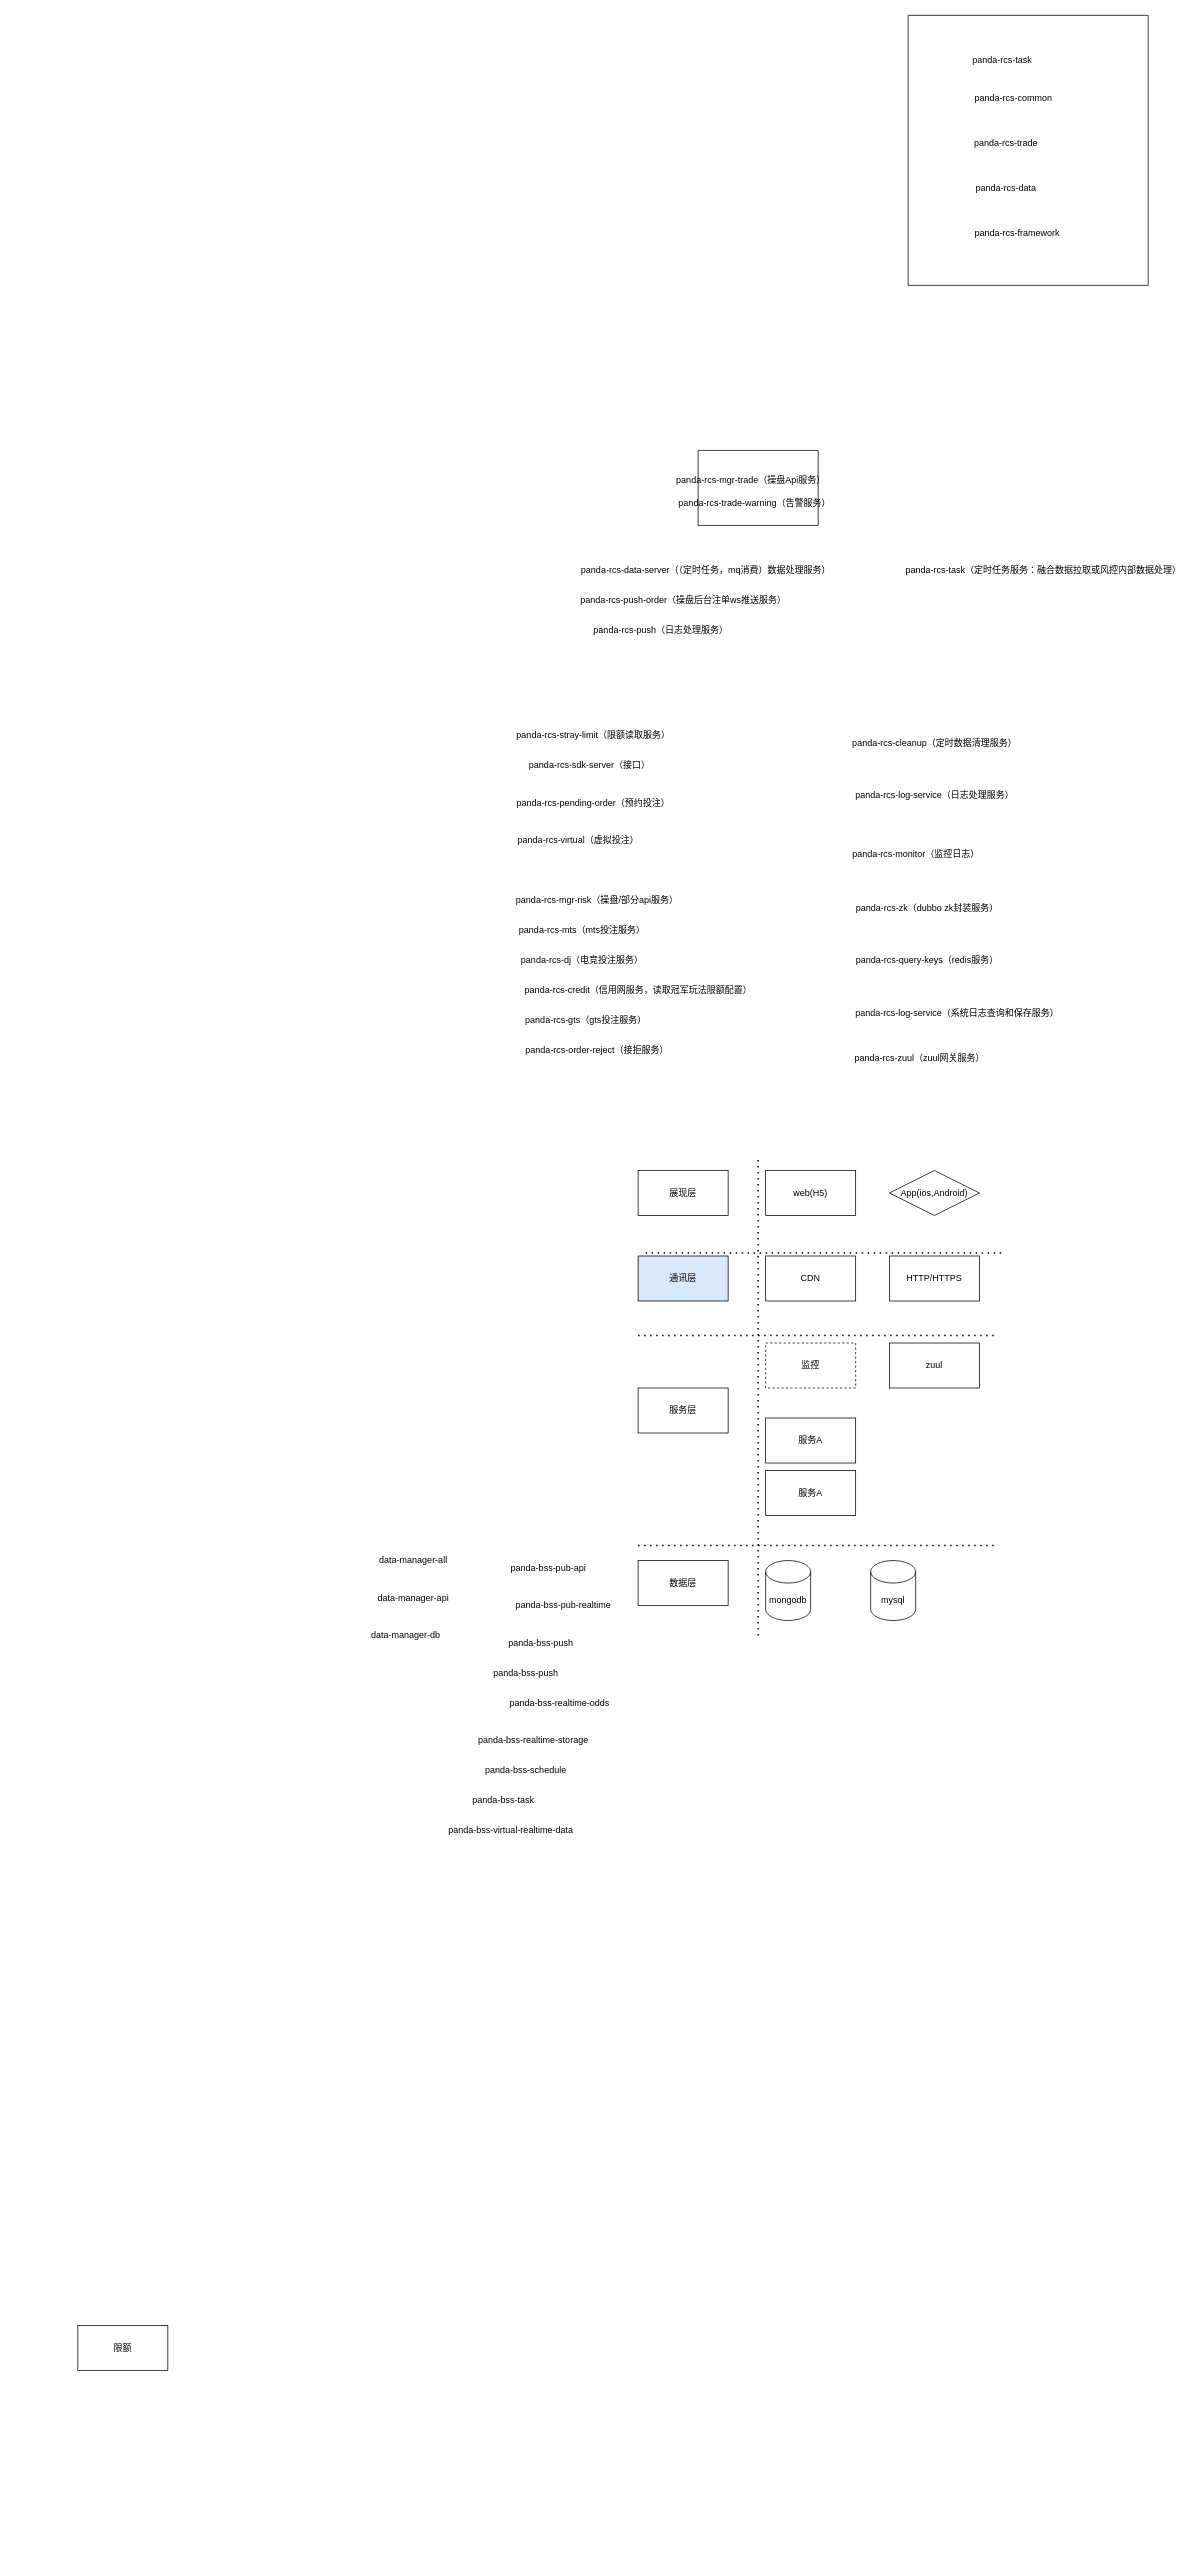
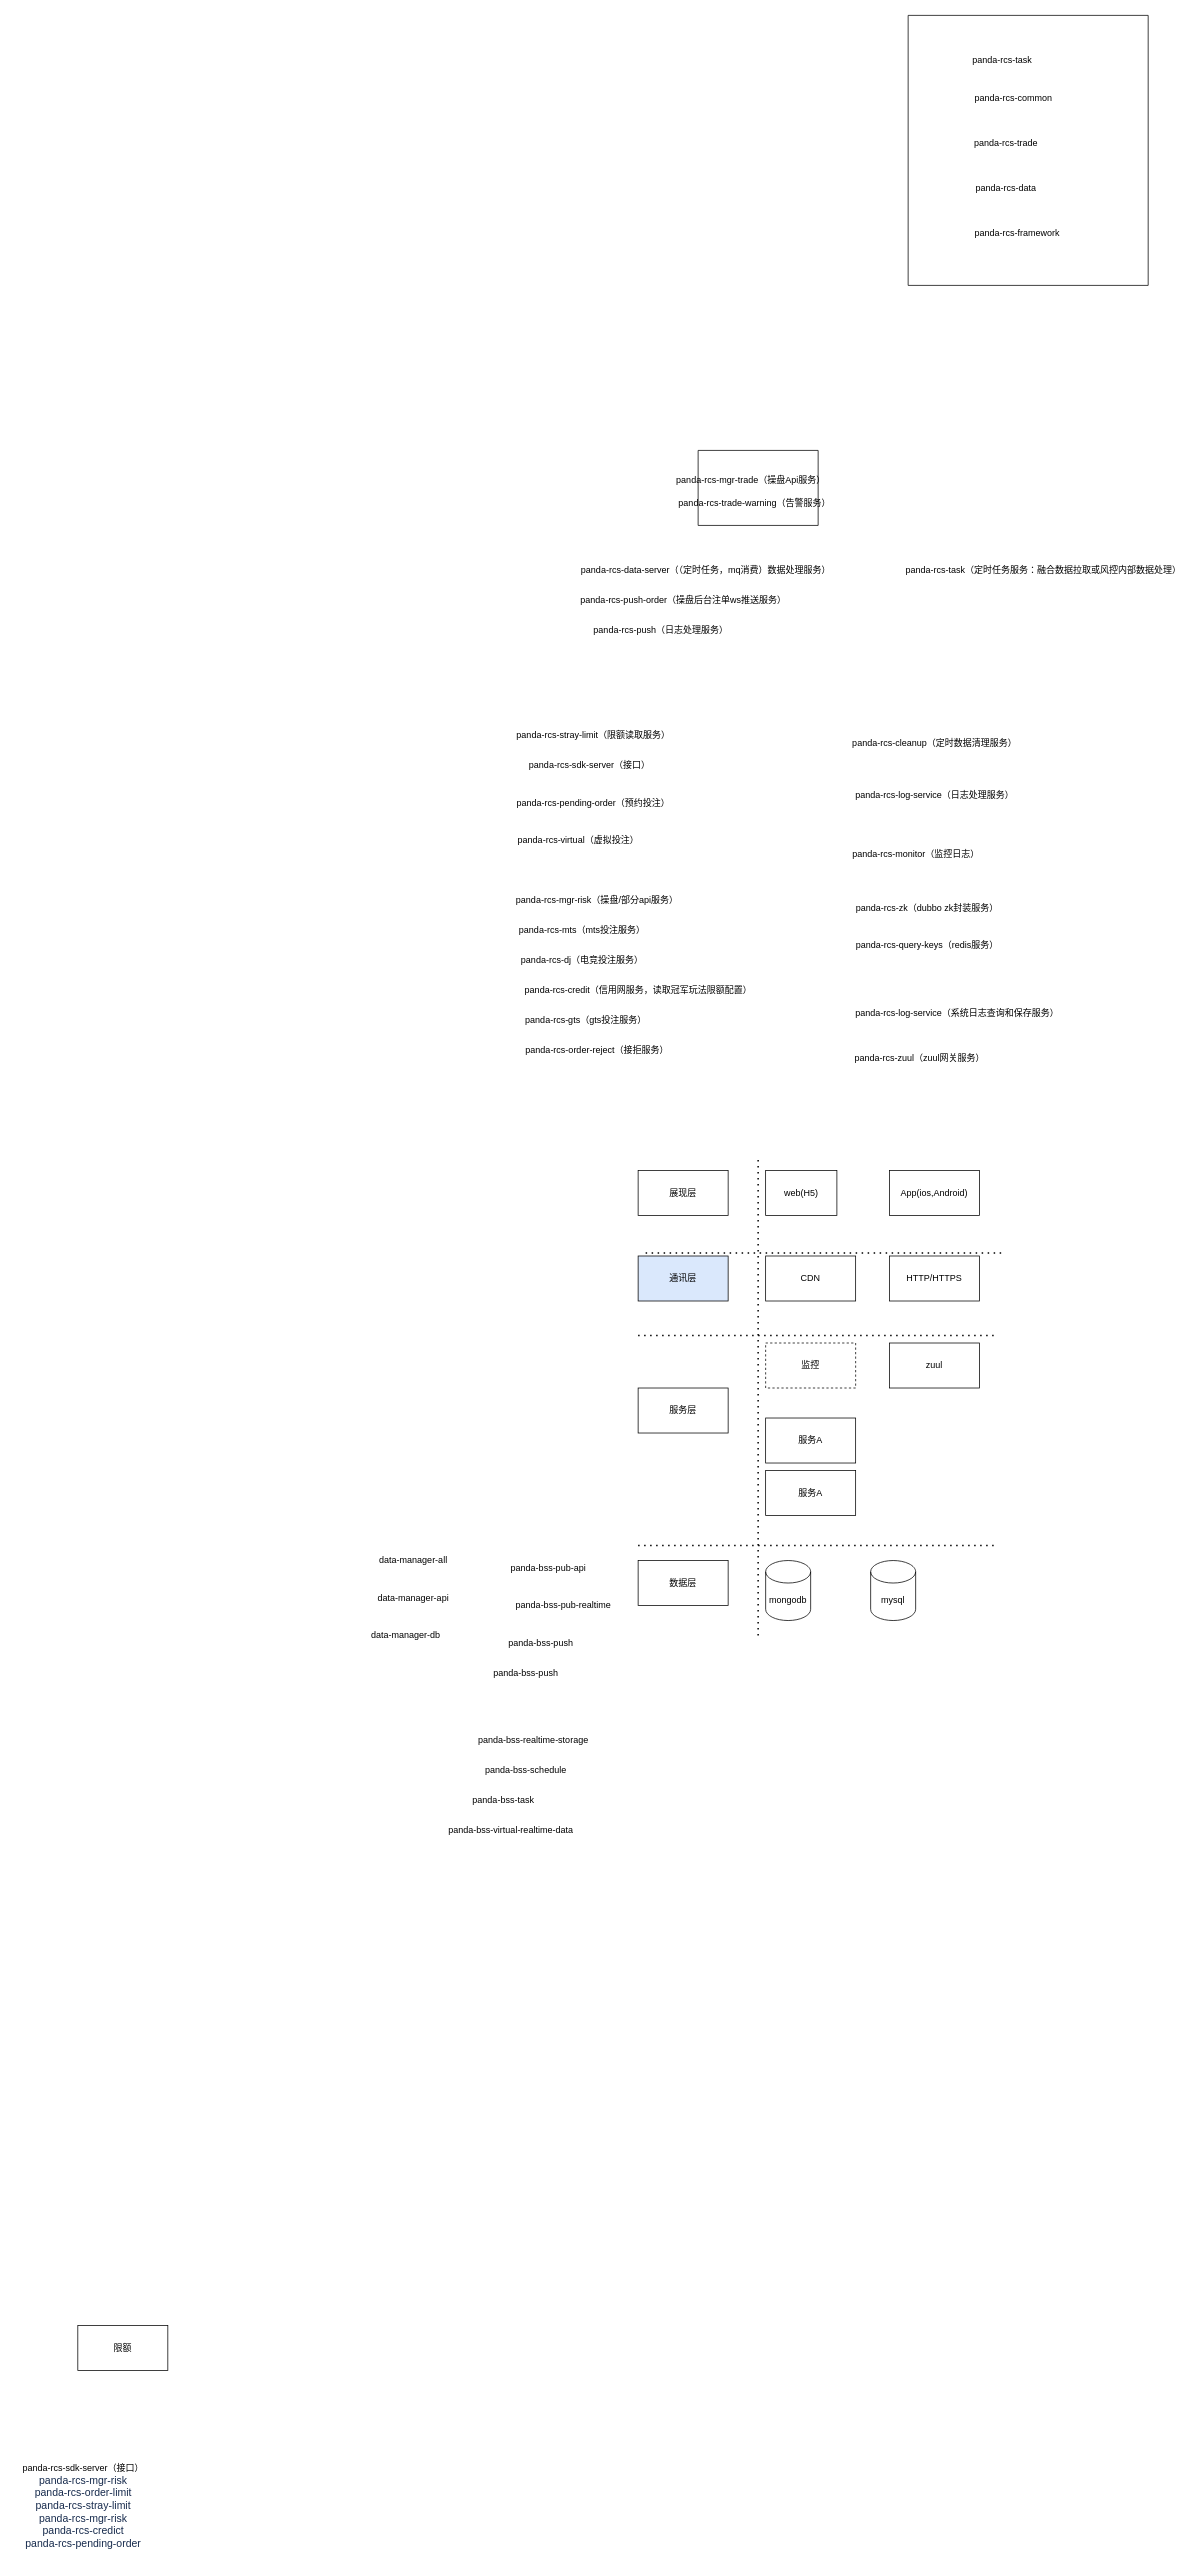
(927, 960) -> (927, 945)
(810, 1193) -> (801, 1193)
(934, 1193) -> (934, 1193)
(559, 1703) -> none
none -> (83, 2505)
